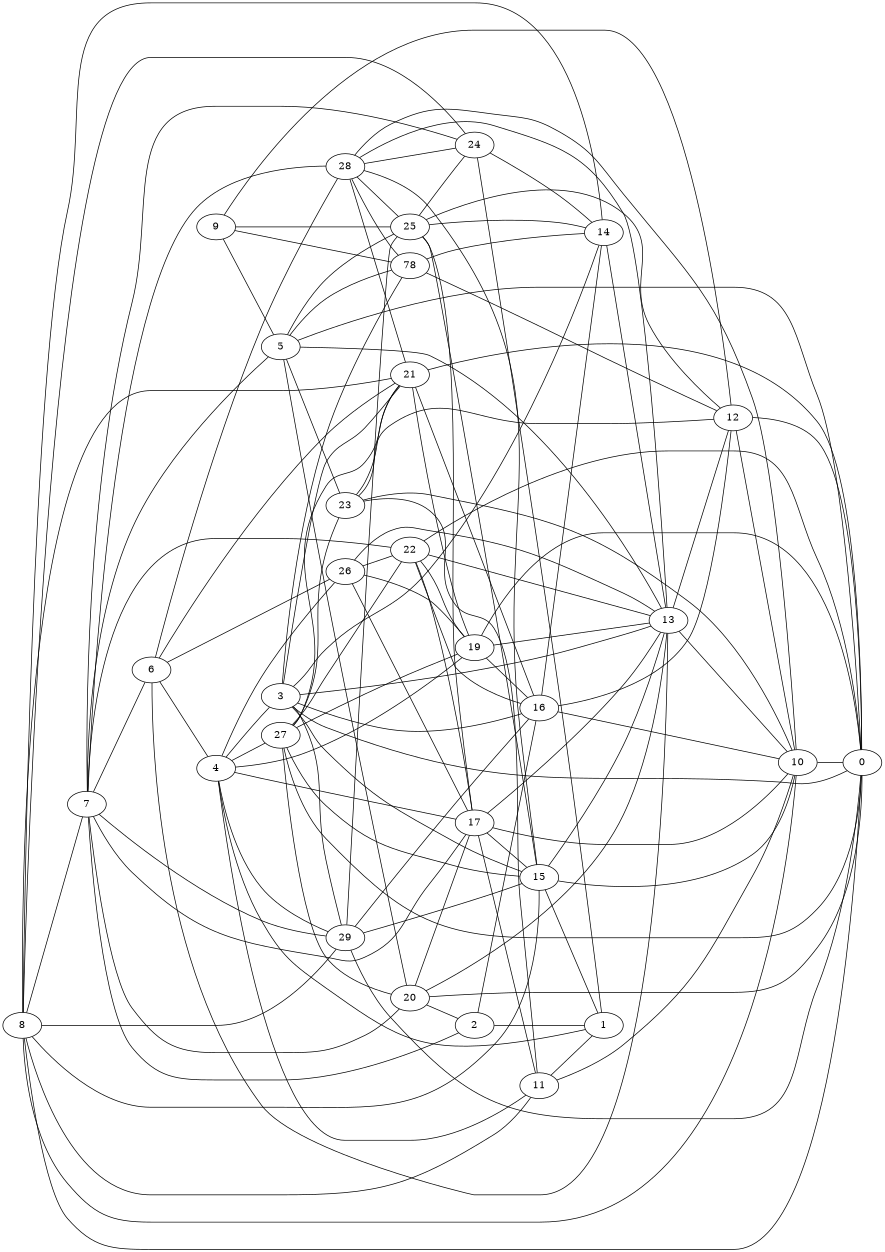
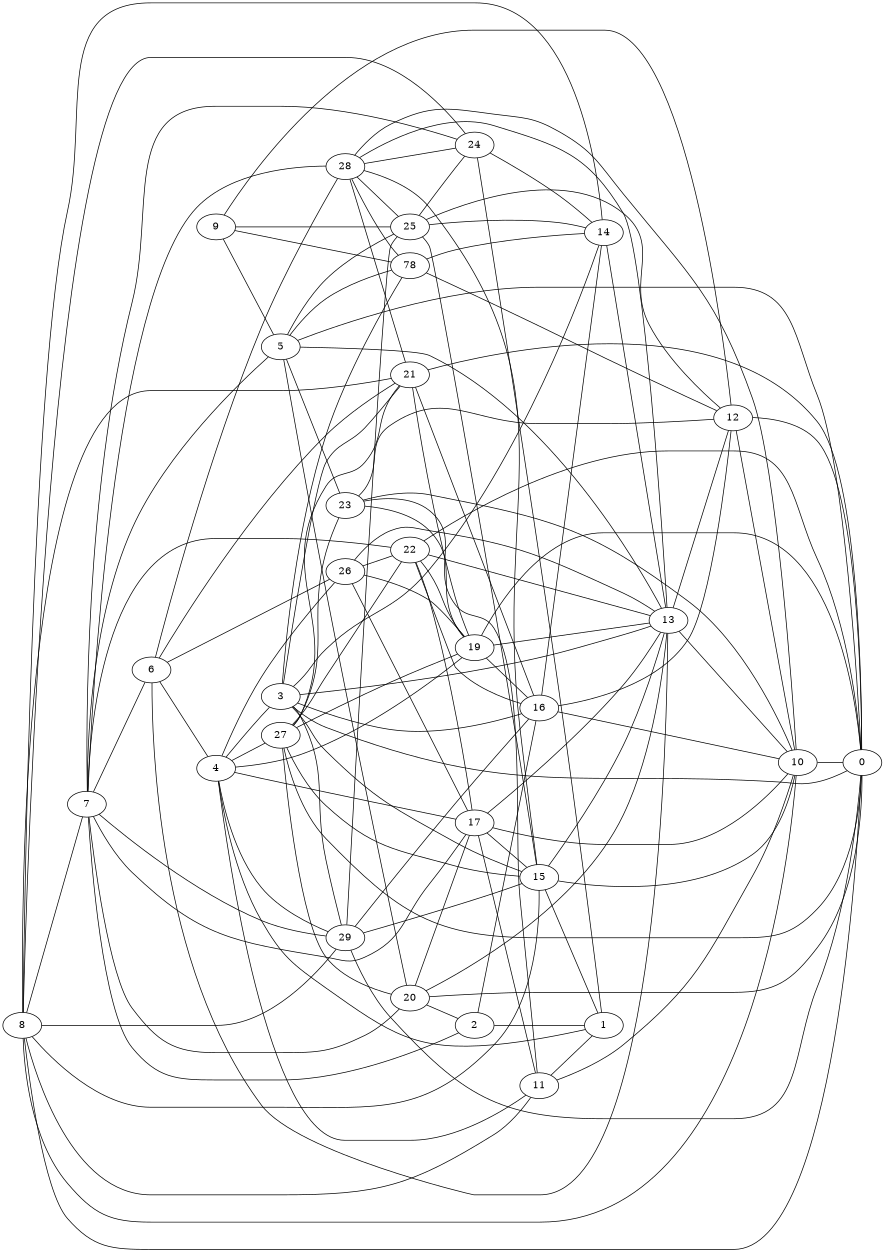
(378, 440) -> (422, 524)
(453, 507) -> none
